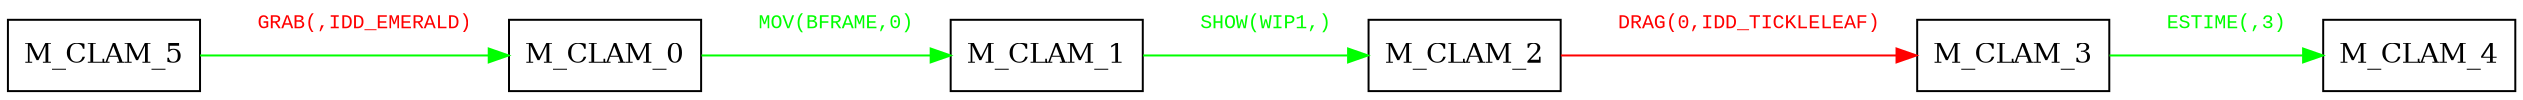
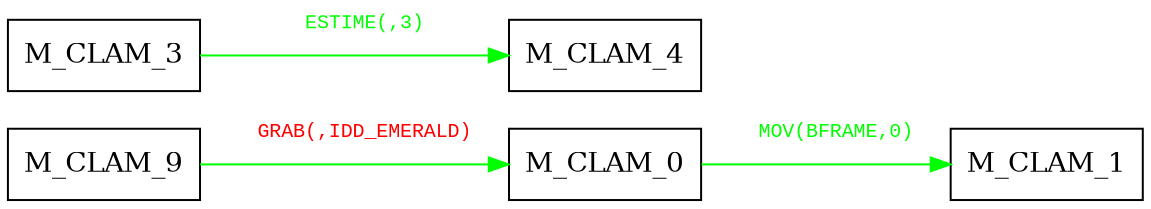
(104, 55) -> (104, 164)
(1465, 55) -> none
